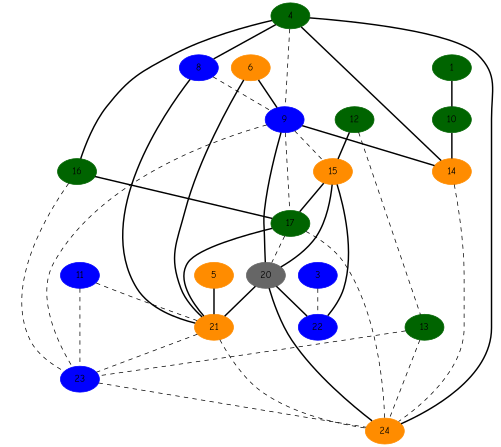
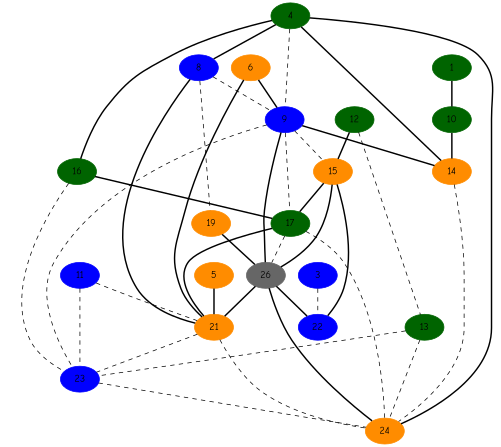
none -> (211, 223)
(266, 275) -> (266, 275)
